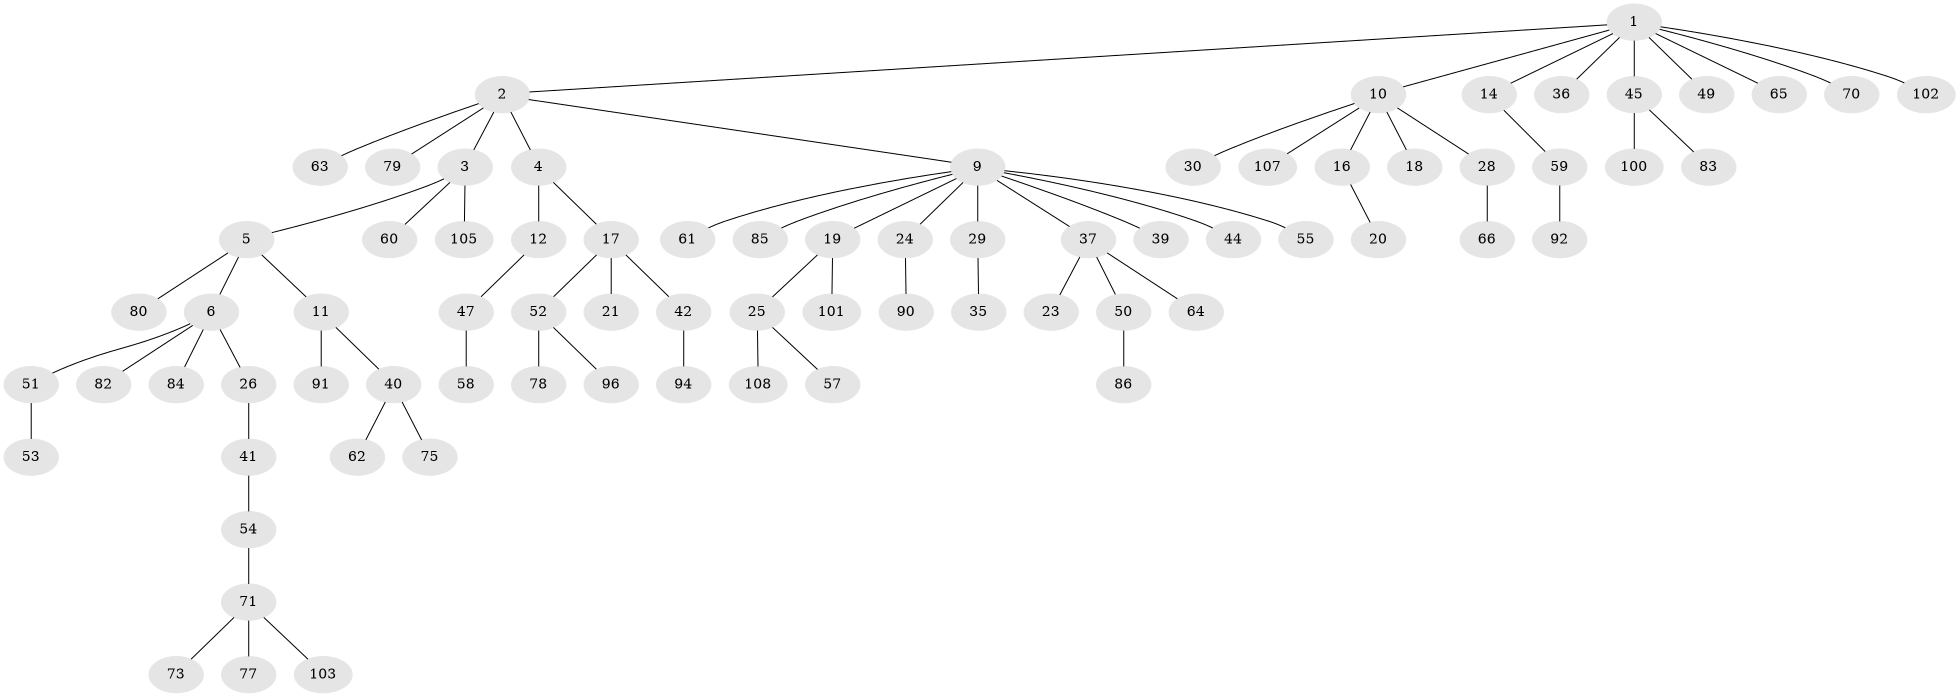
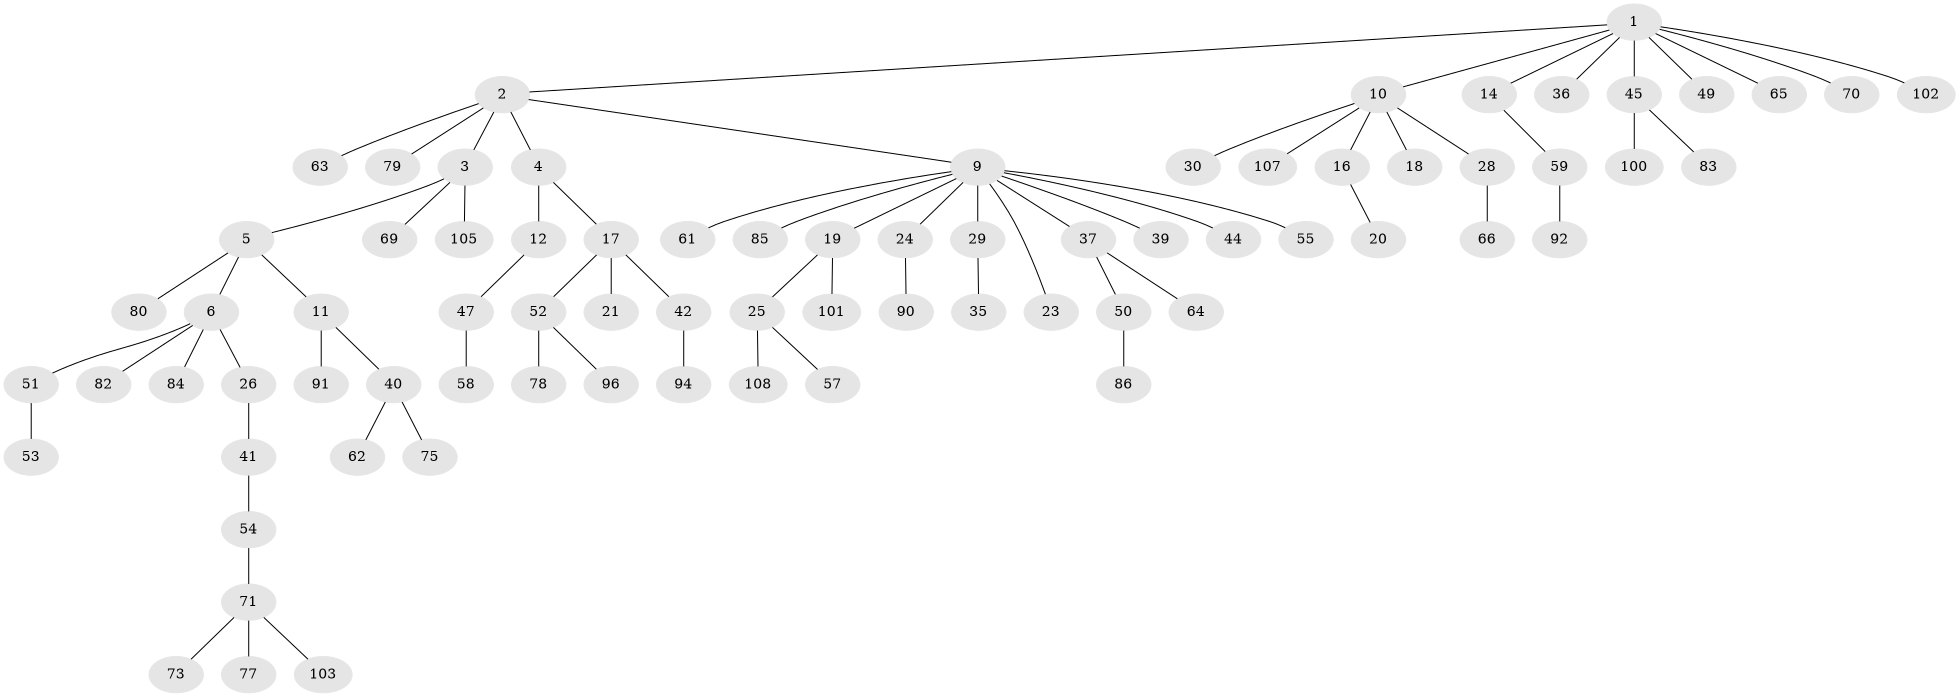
(390, 240) -> (390, 240)
(1070, 276) -> (1022, 237)
